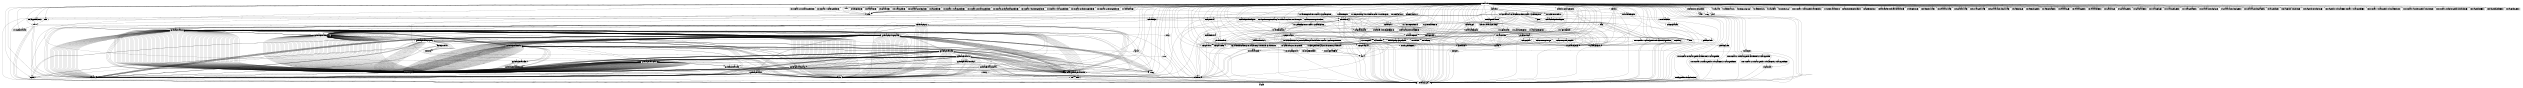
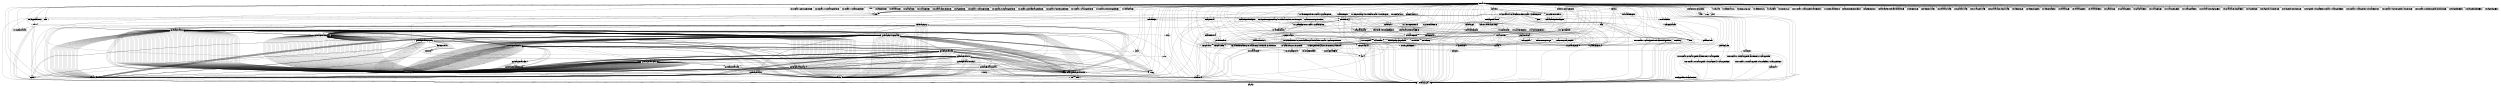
(2209, 9) -> none
